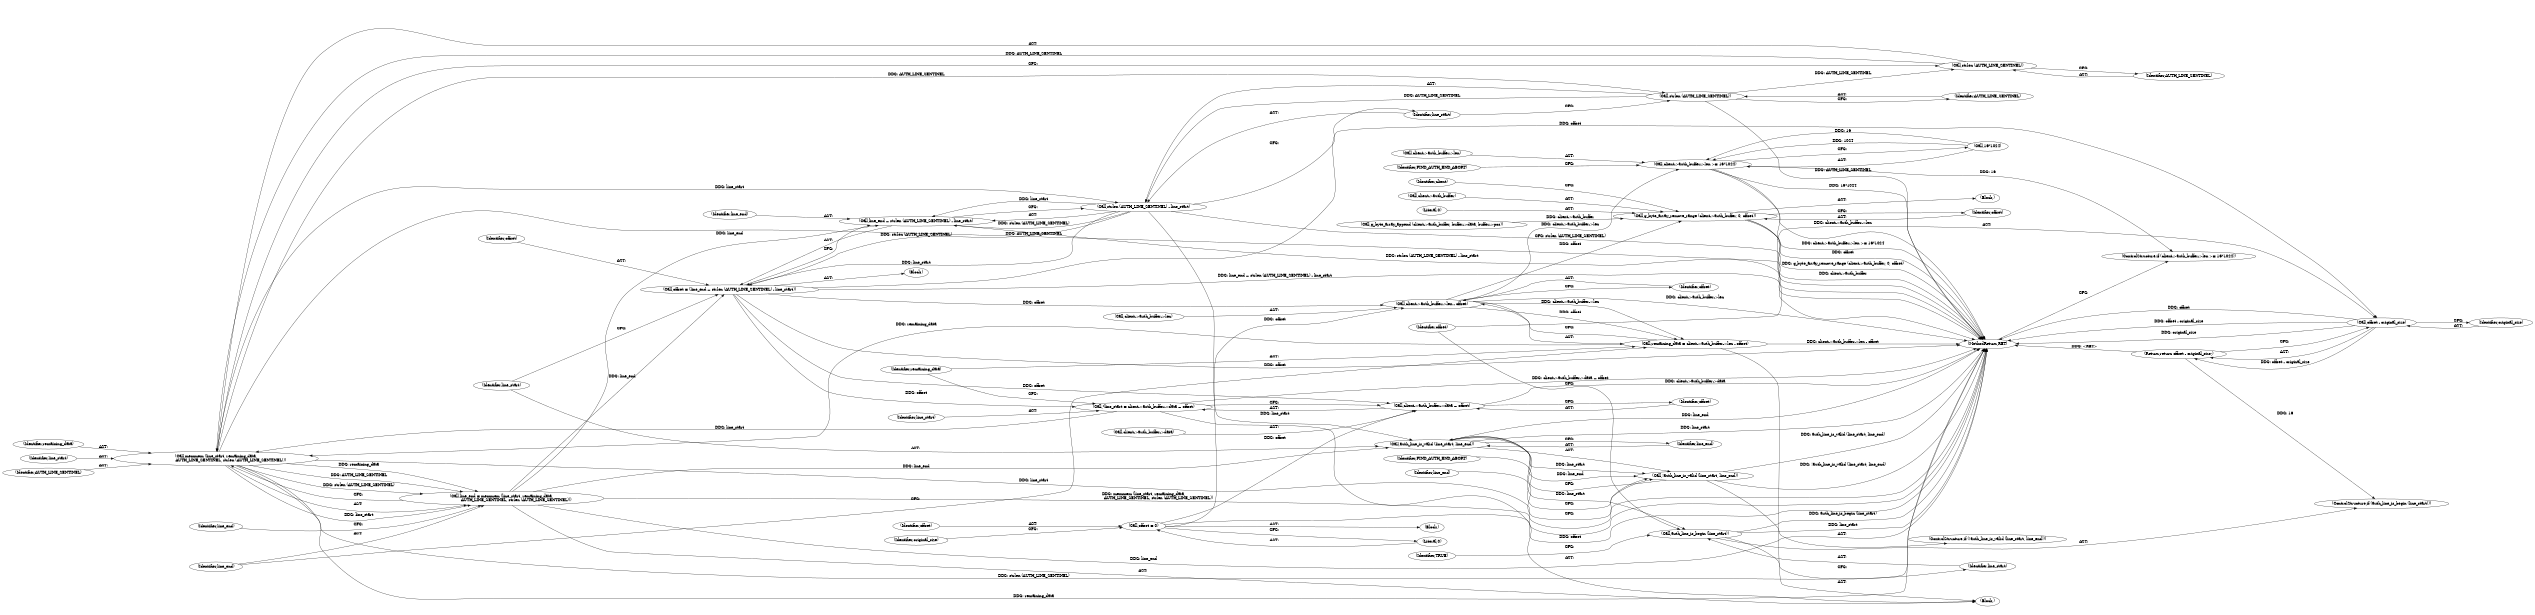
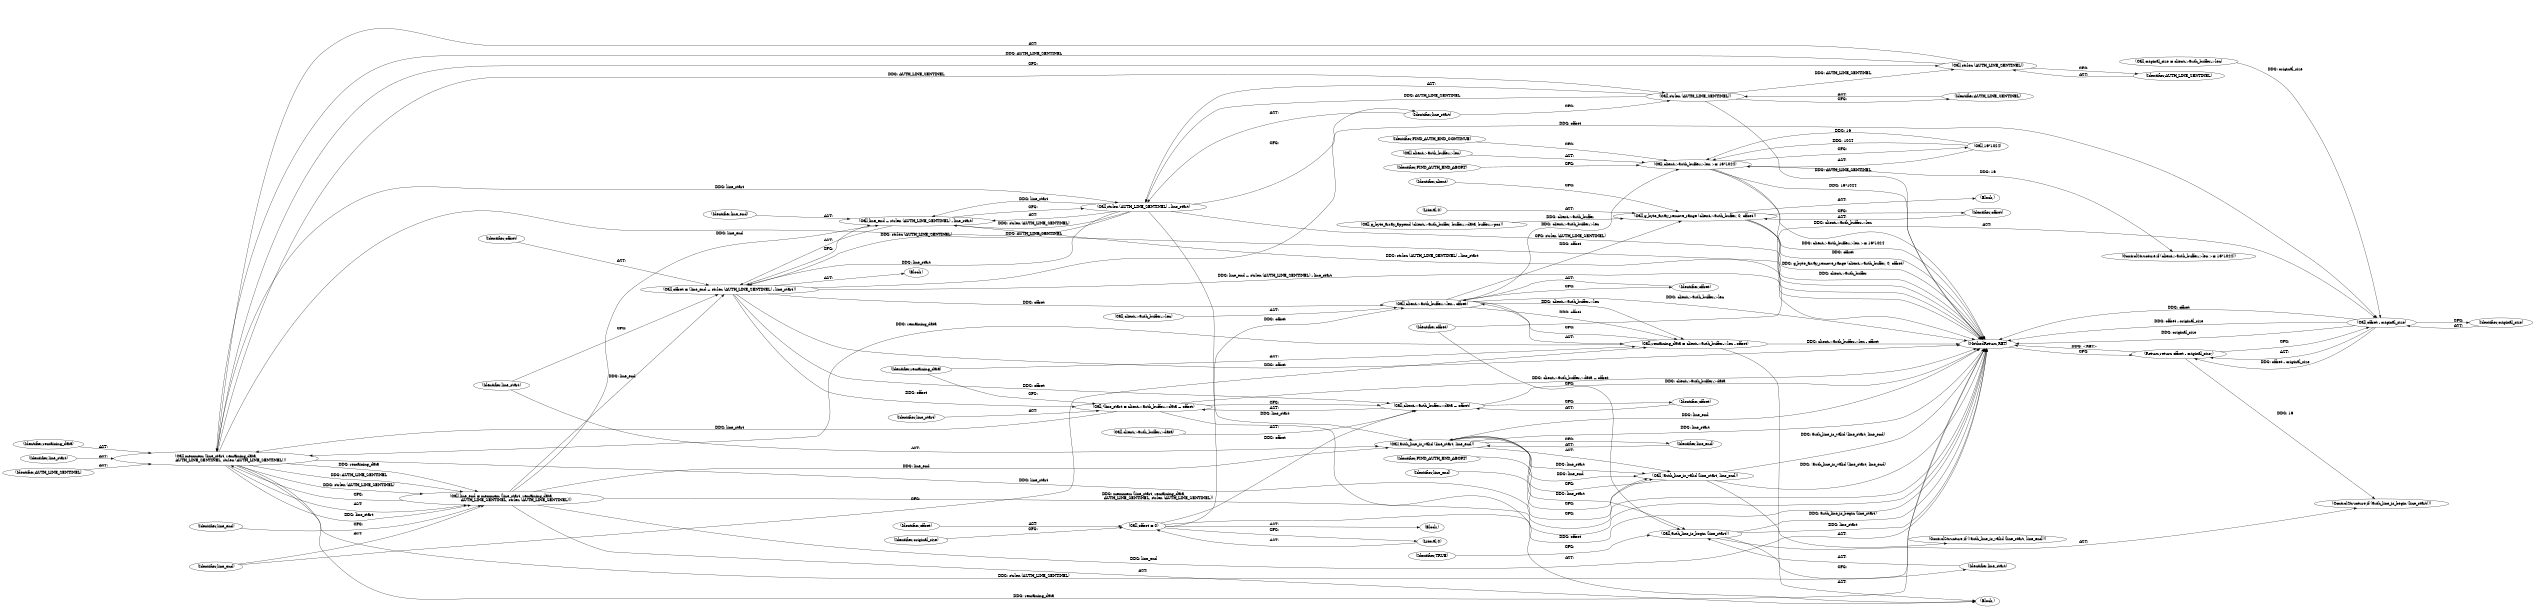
none -> (2179, 62)
none -> (1432, 139)
(1432, 196) -> none
(2082, 301) -> (2069, 354)
